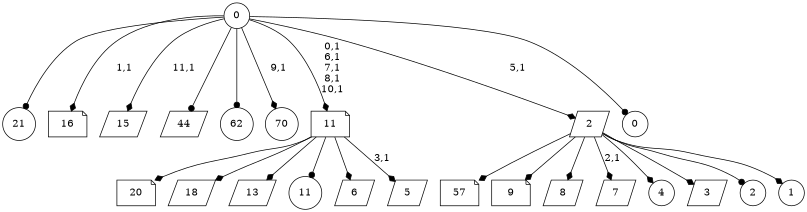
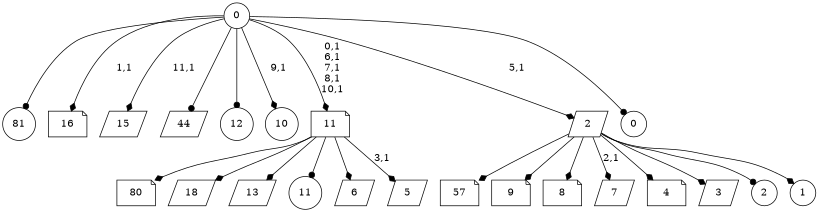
(19, 124) -> (19, 124)
(237, 124) -> (237, 124)
(282, 124) -> (282, 124)
(136, 193) -> (136, 193)
(563, 193) -> (562, 193)
(662, 193) -> (667, 193)
